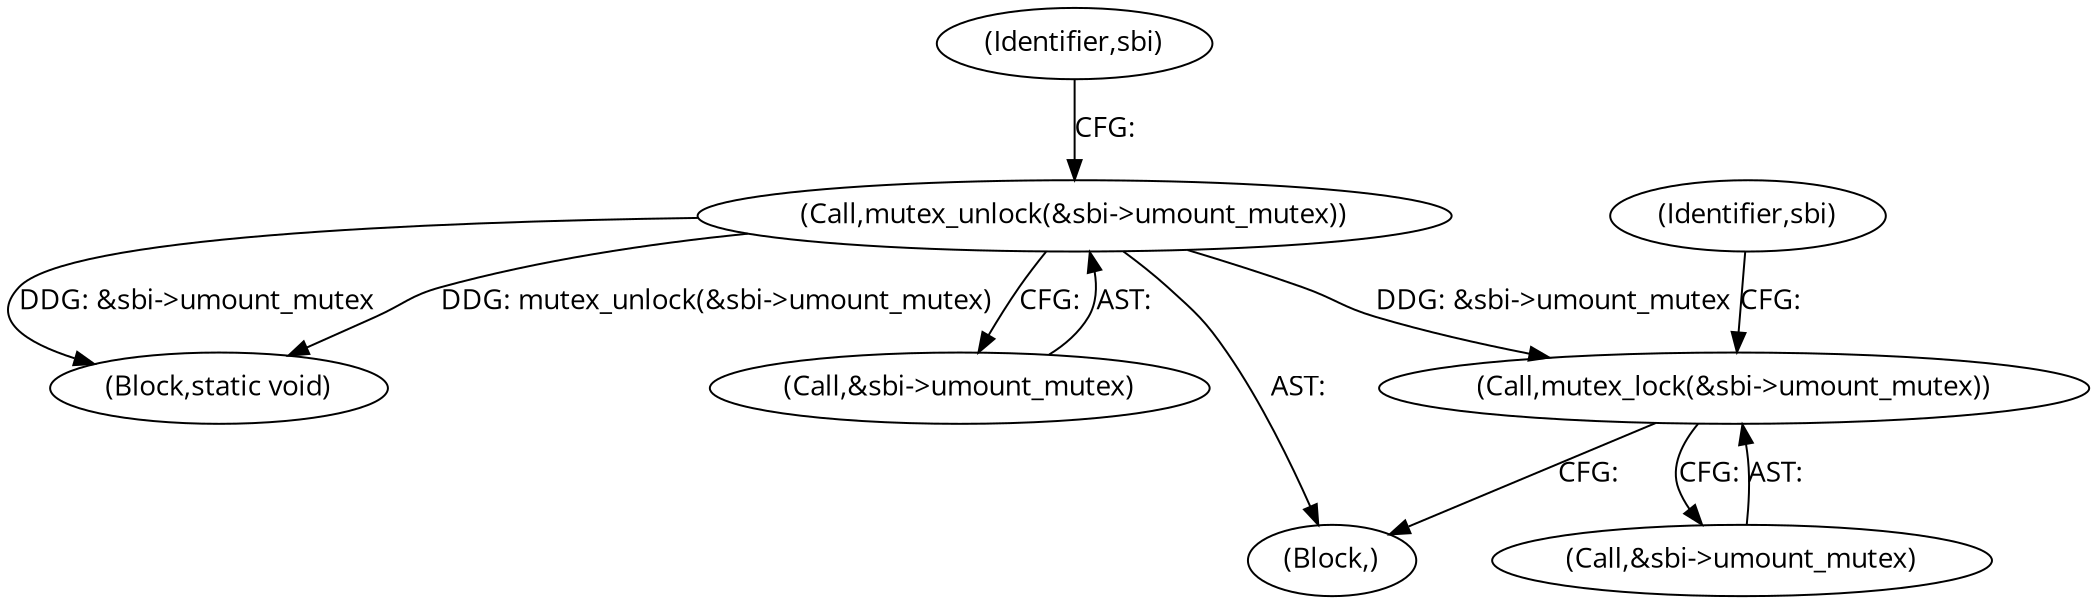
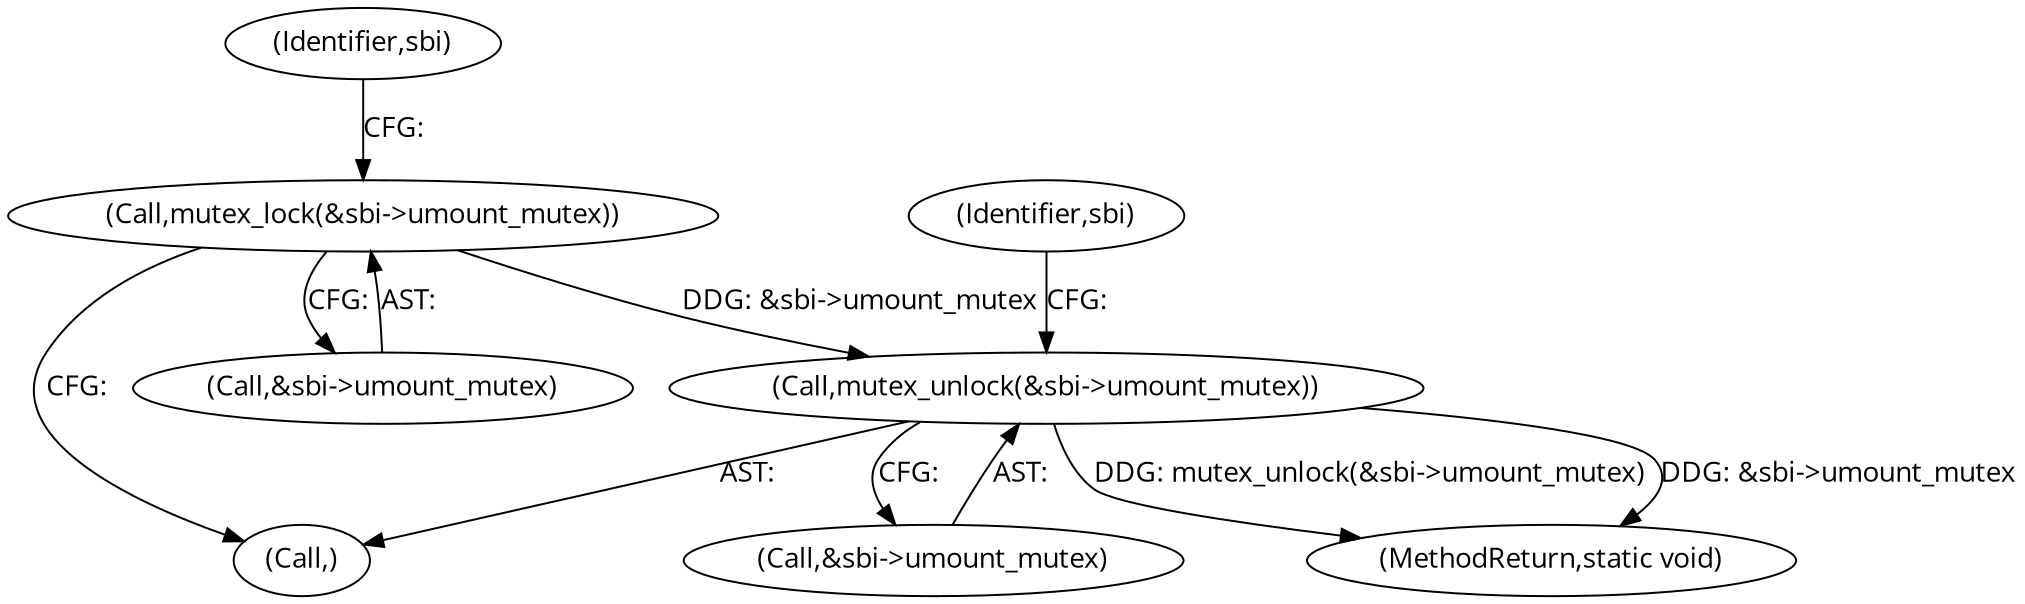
(1356, 310) -> (651, 309)
(219, 388) -> (1552, 560)
(1332, 560) -> (302, 560)
